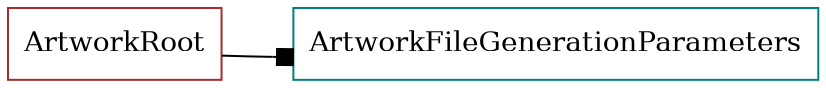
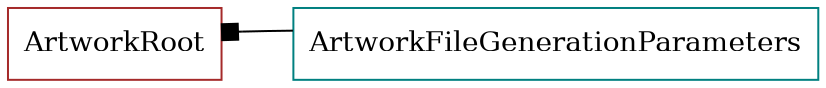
(247, 56) -> (268, 31)
